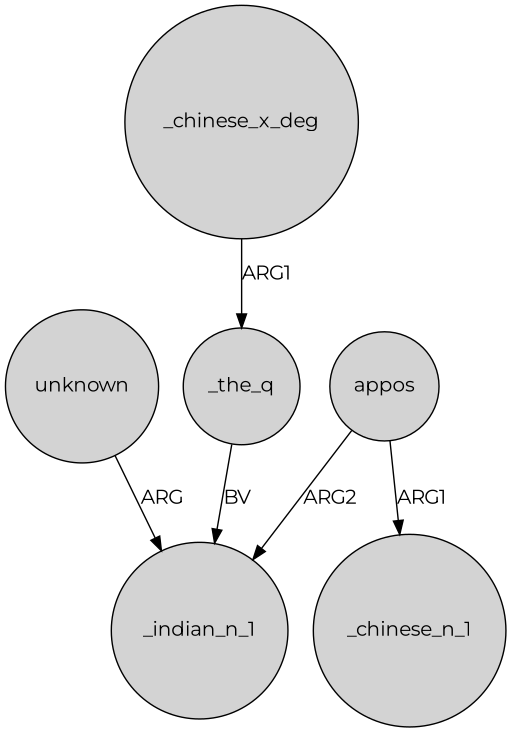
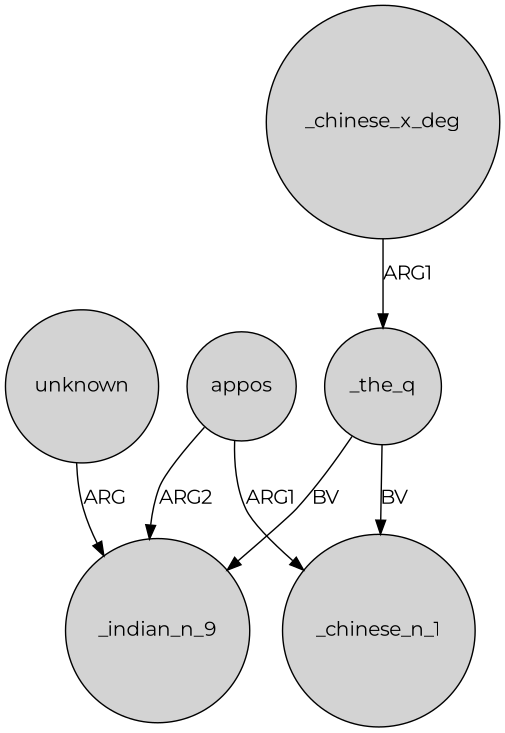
none -> (381, 482)
(200, 631) -> (158, 631)
